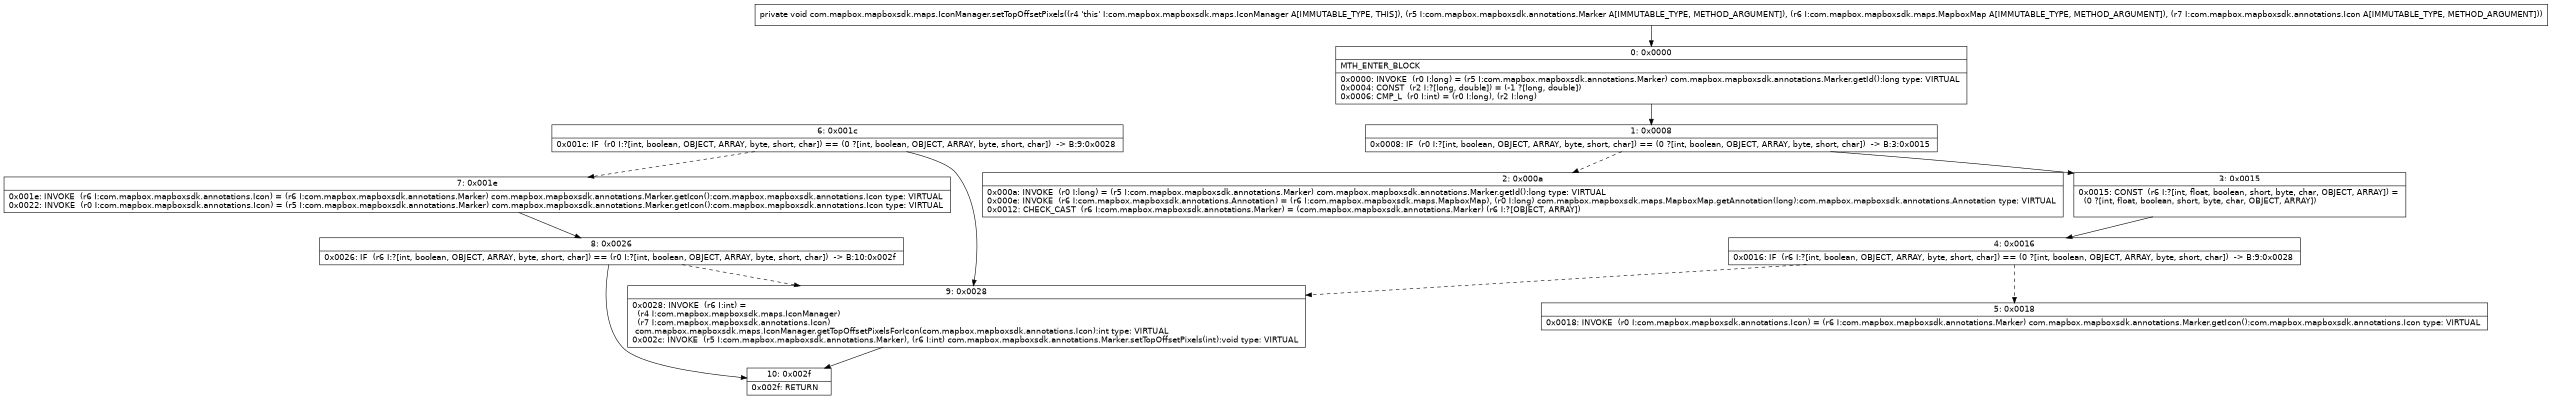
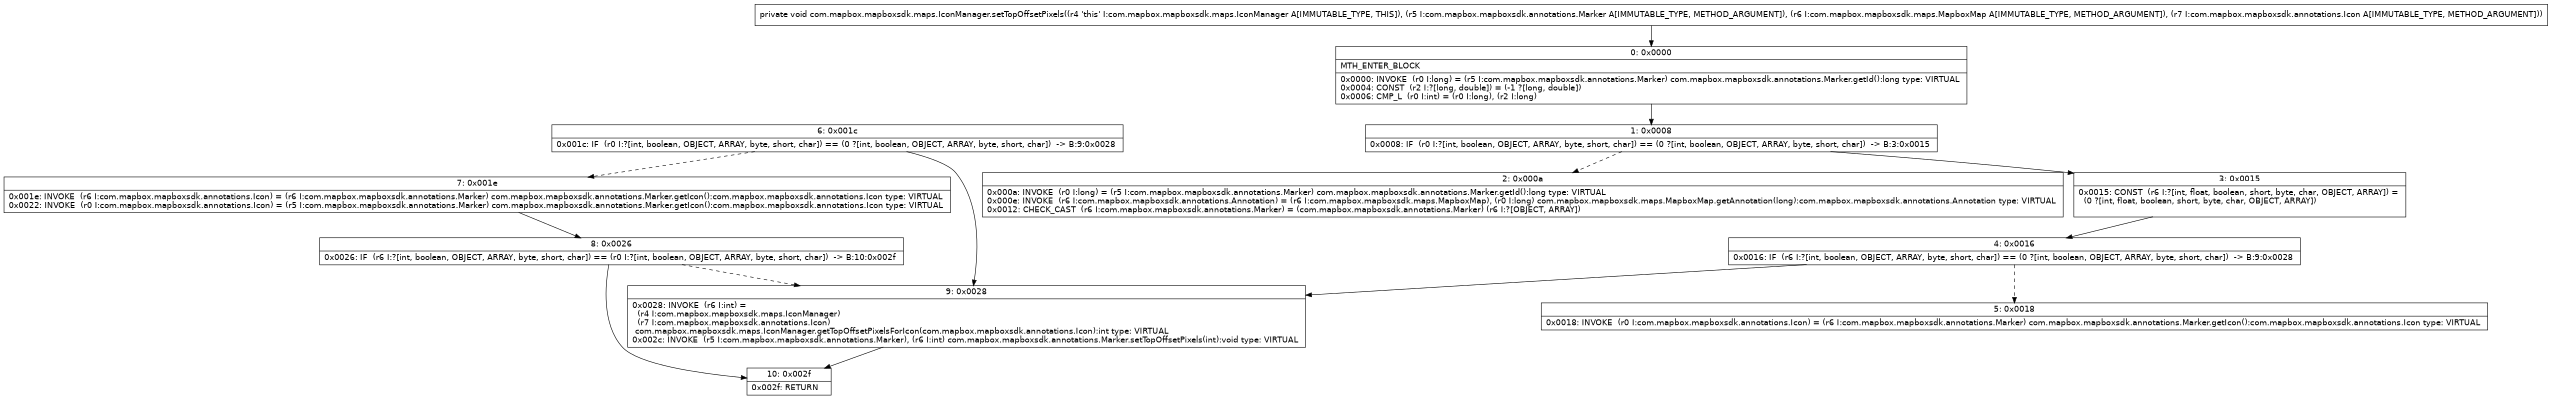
(1559, 280) -> (1559, 280)
